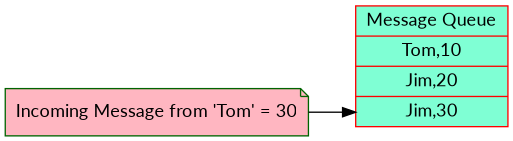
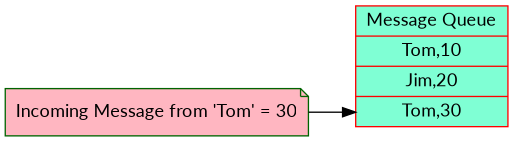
(432, 111) -> (432, 111)
